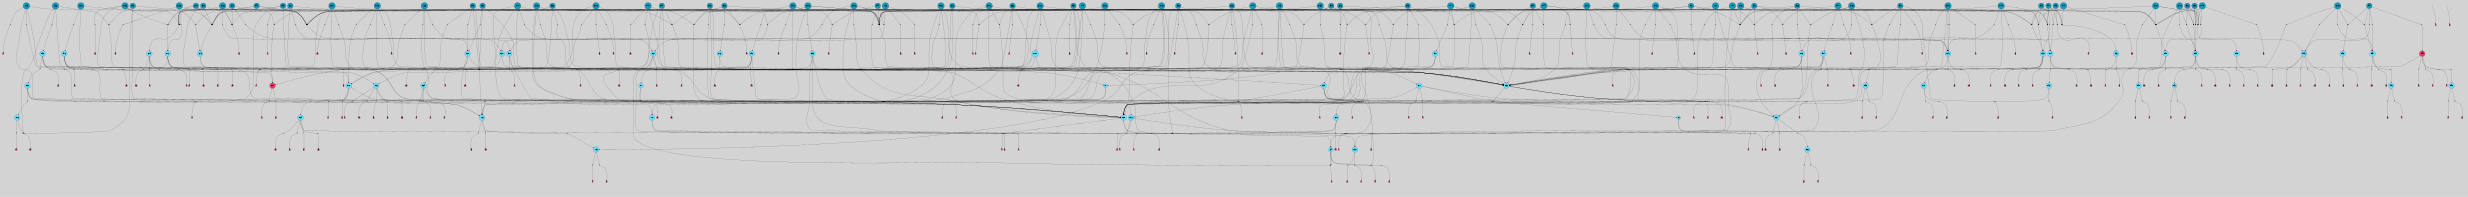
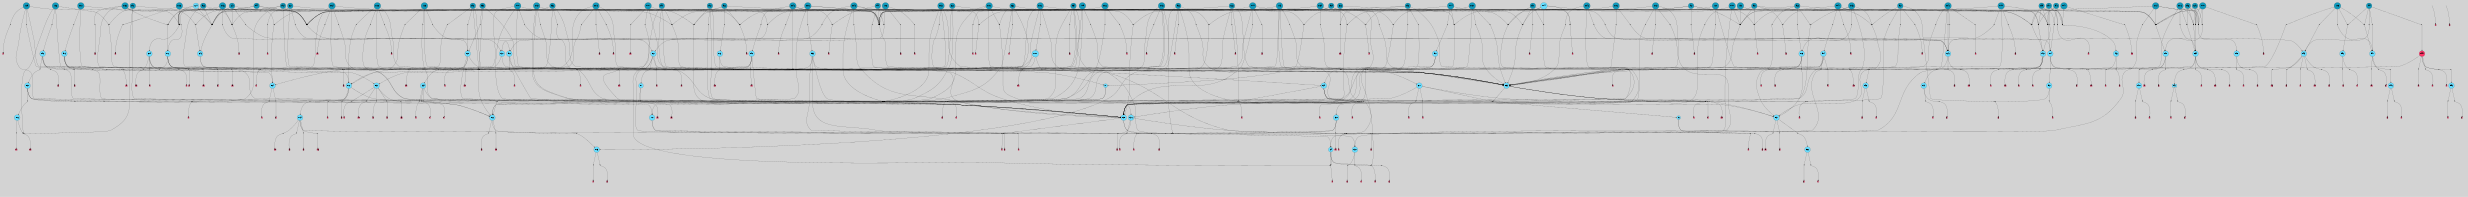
(196, 6) -> (196, 6)
(1544, 6) -> (1544, 6)
(272, 86) -> (272, 86)
(2174, 86) -> (2174, 86)
